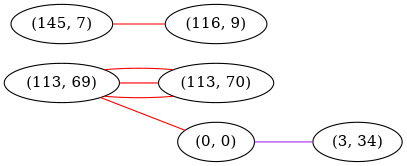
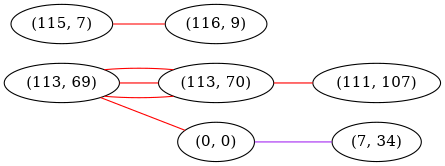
(62, 24) -> (62, 24)
none -> (377, 83)
(358, 142) -> (377, 142)
